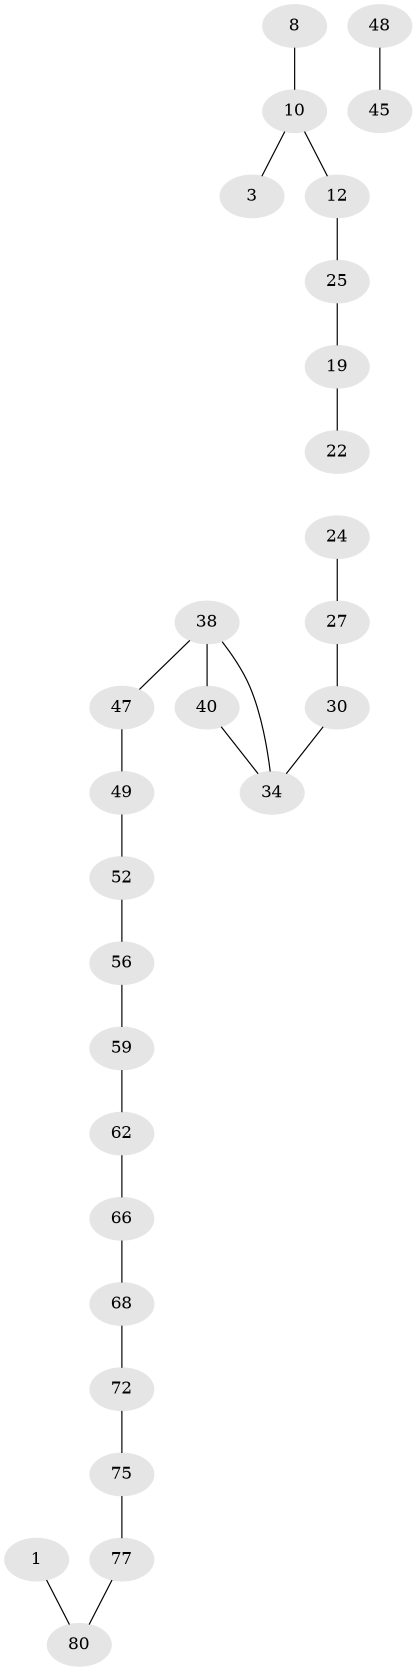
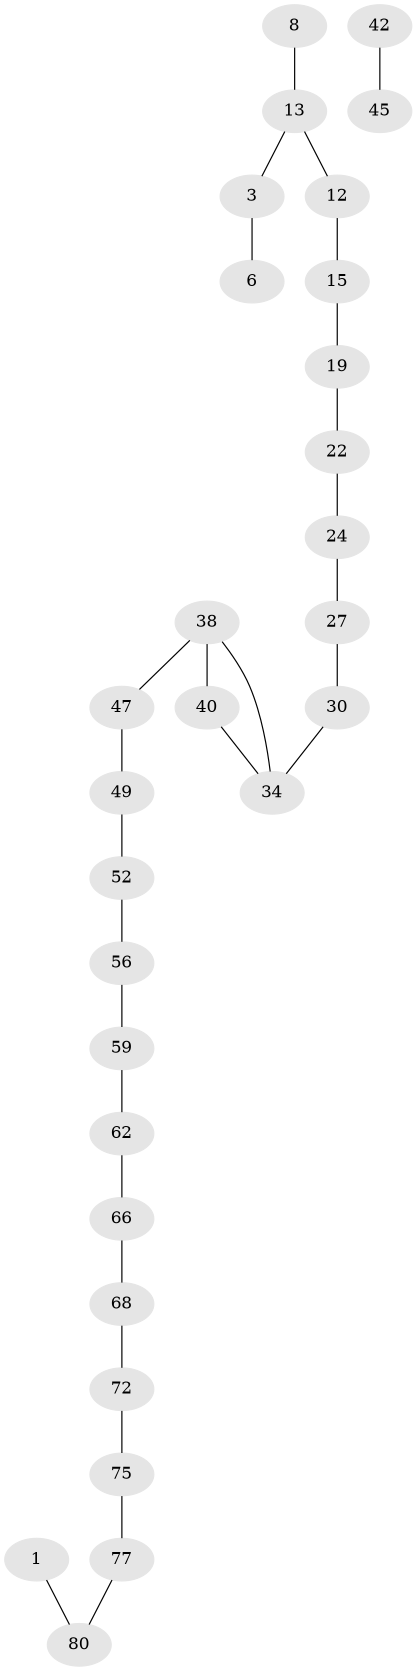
(380, 26) -> (380, 26)
(295, 111) -> (295, 111)
none -> (252, 282)
(337, 282) -> (337, 282)
none -> (337, 495)
